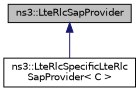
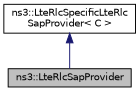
(70, 45) -> (70, 56)
